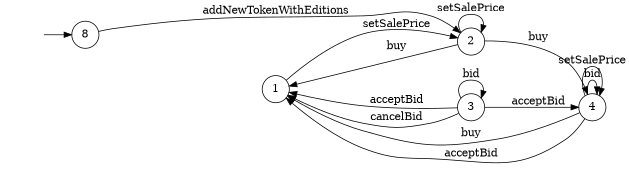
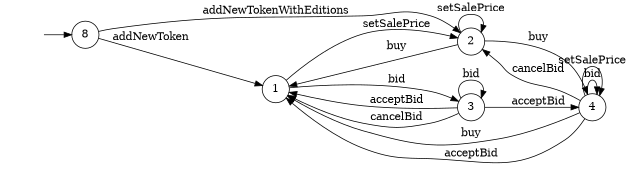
none -> (177, 61)
none -> (531, 83)
none -> (371, 85)
